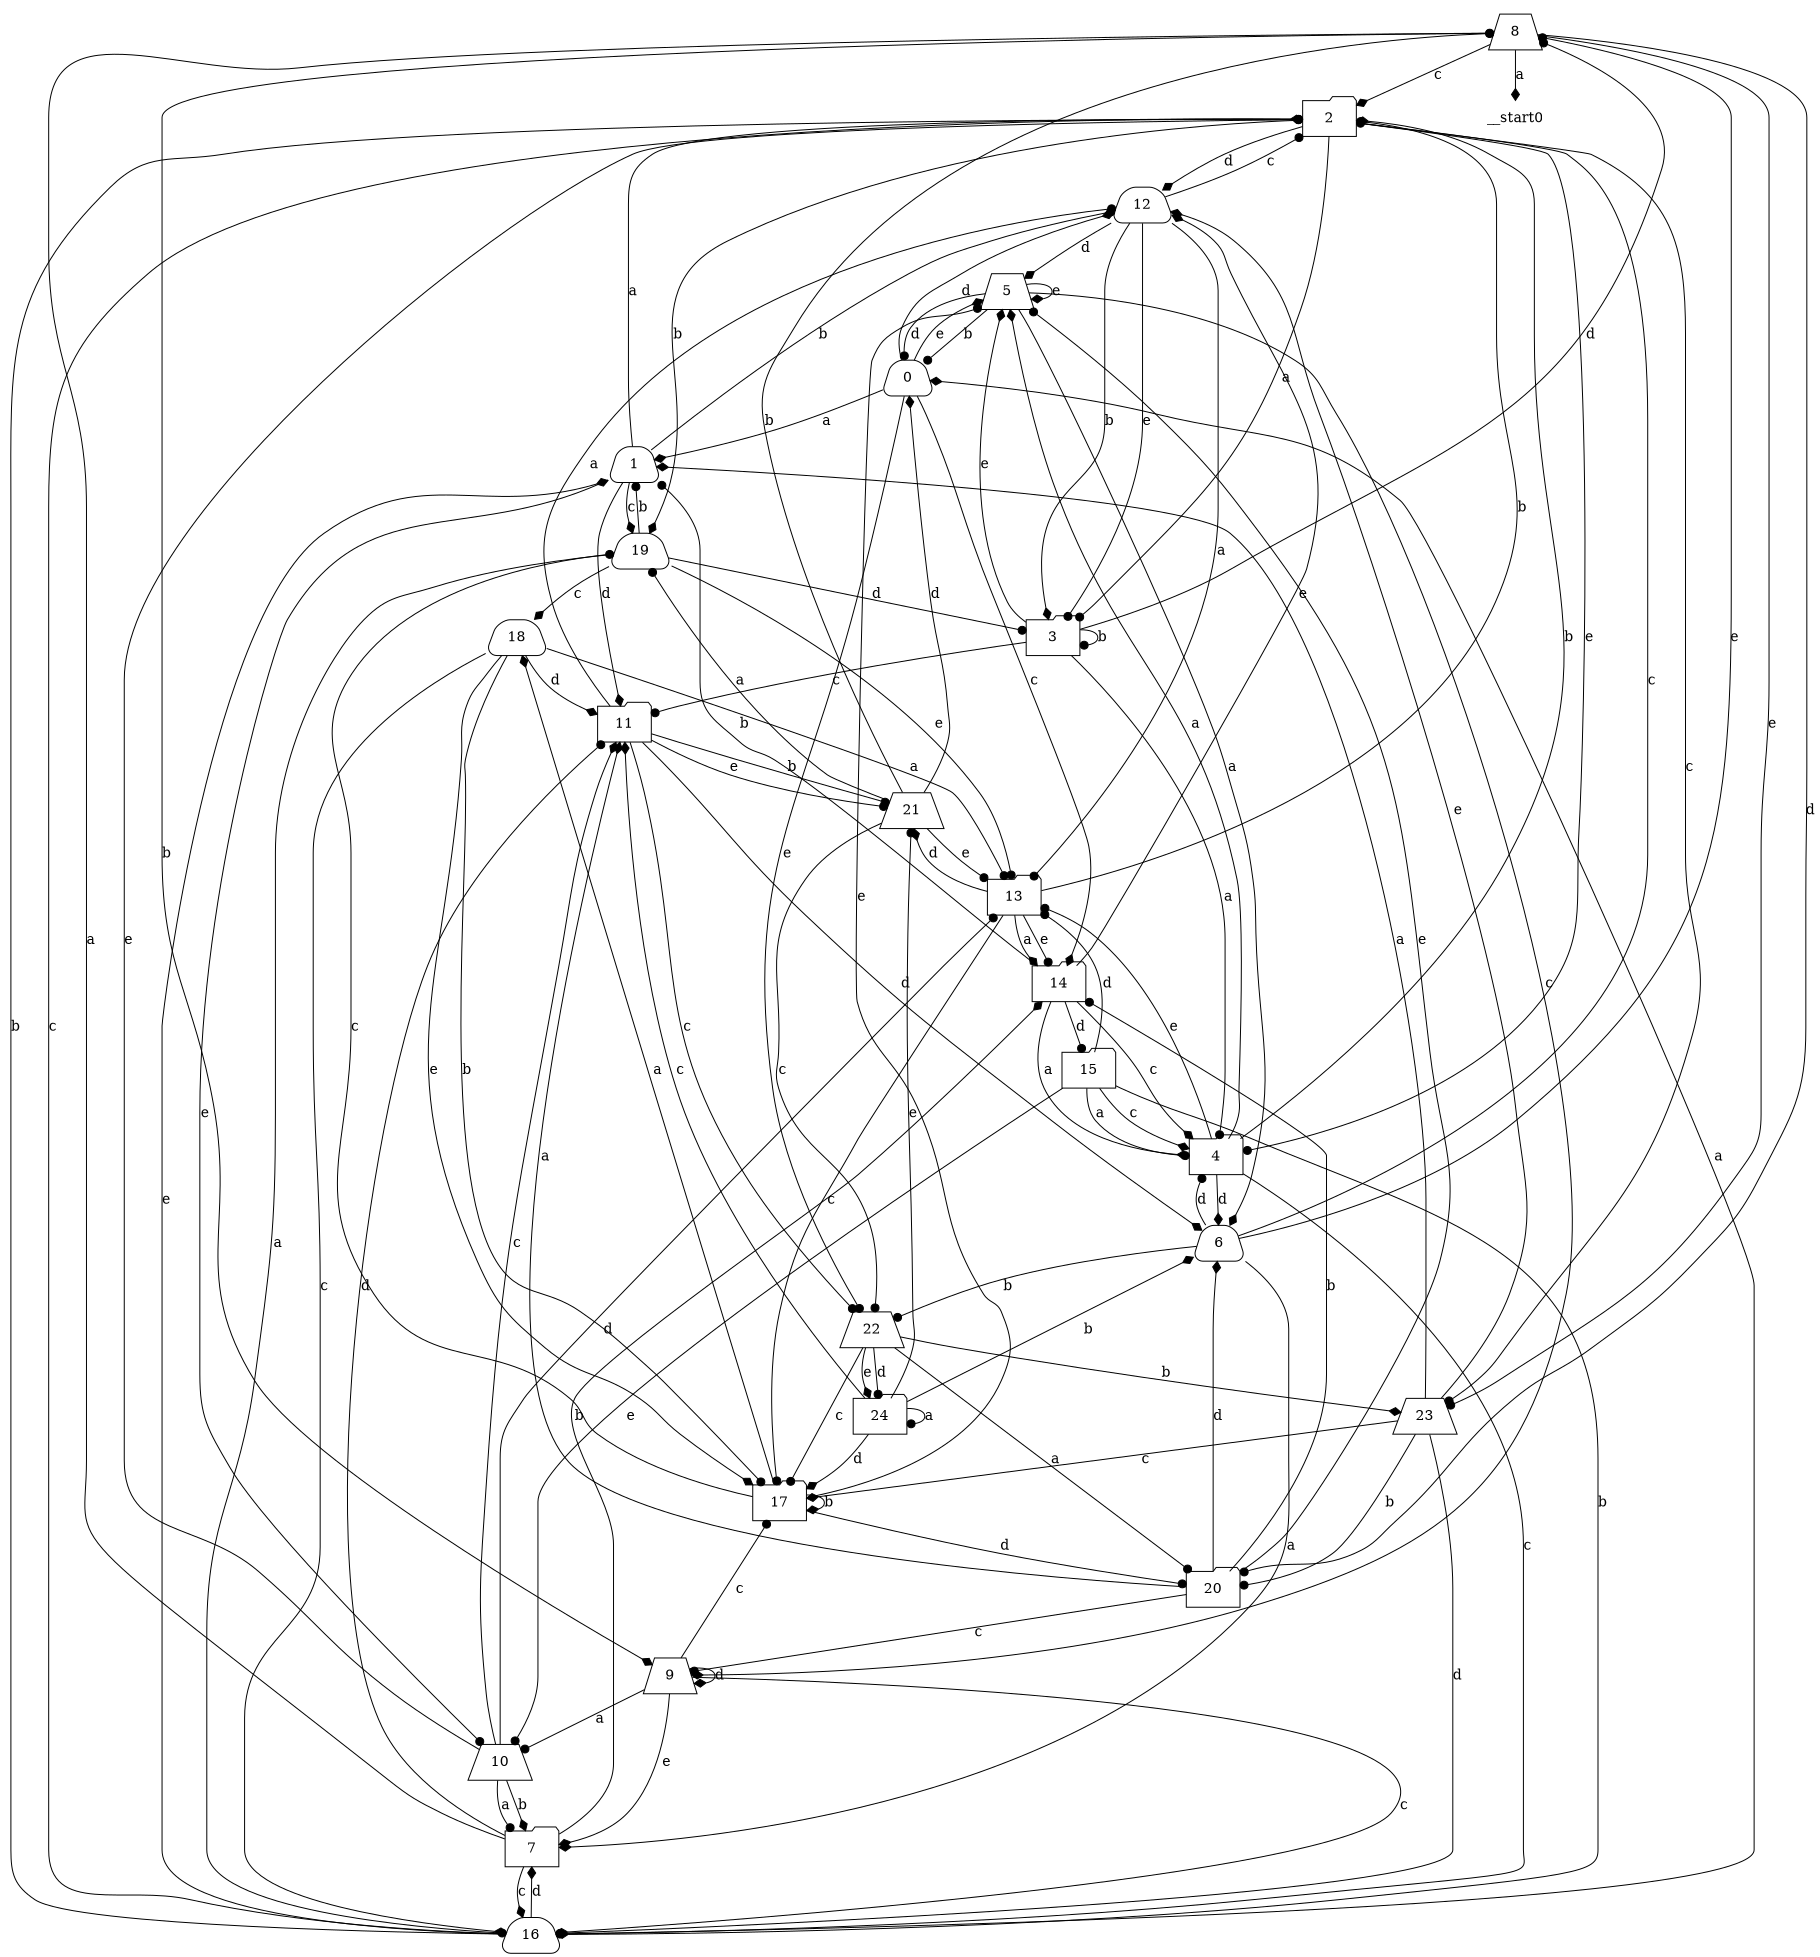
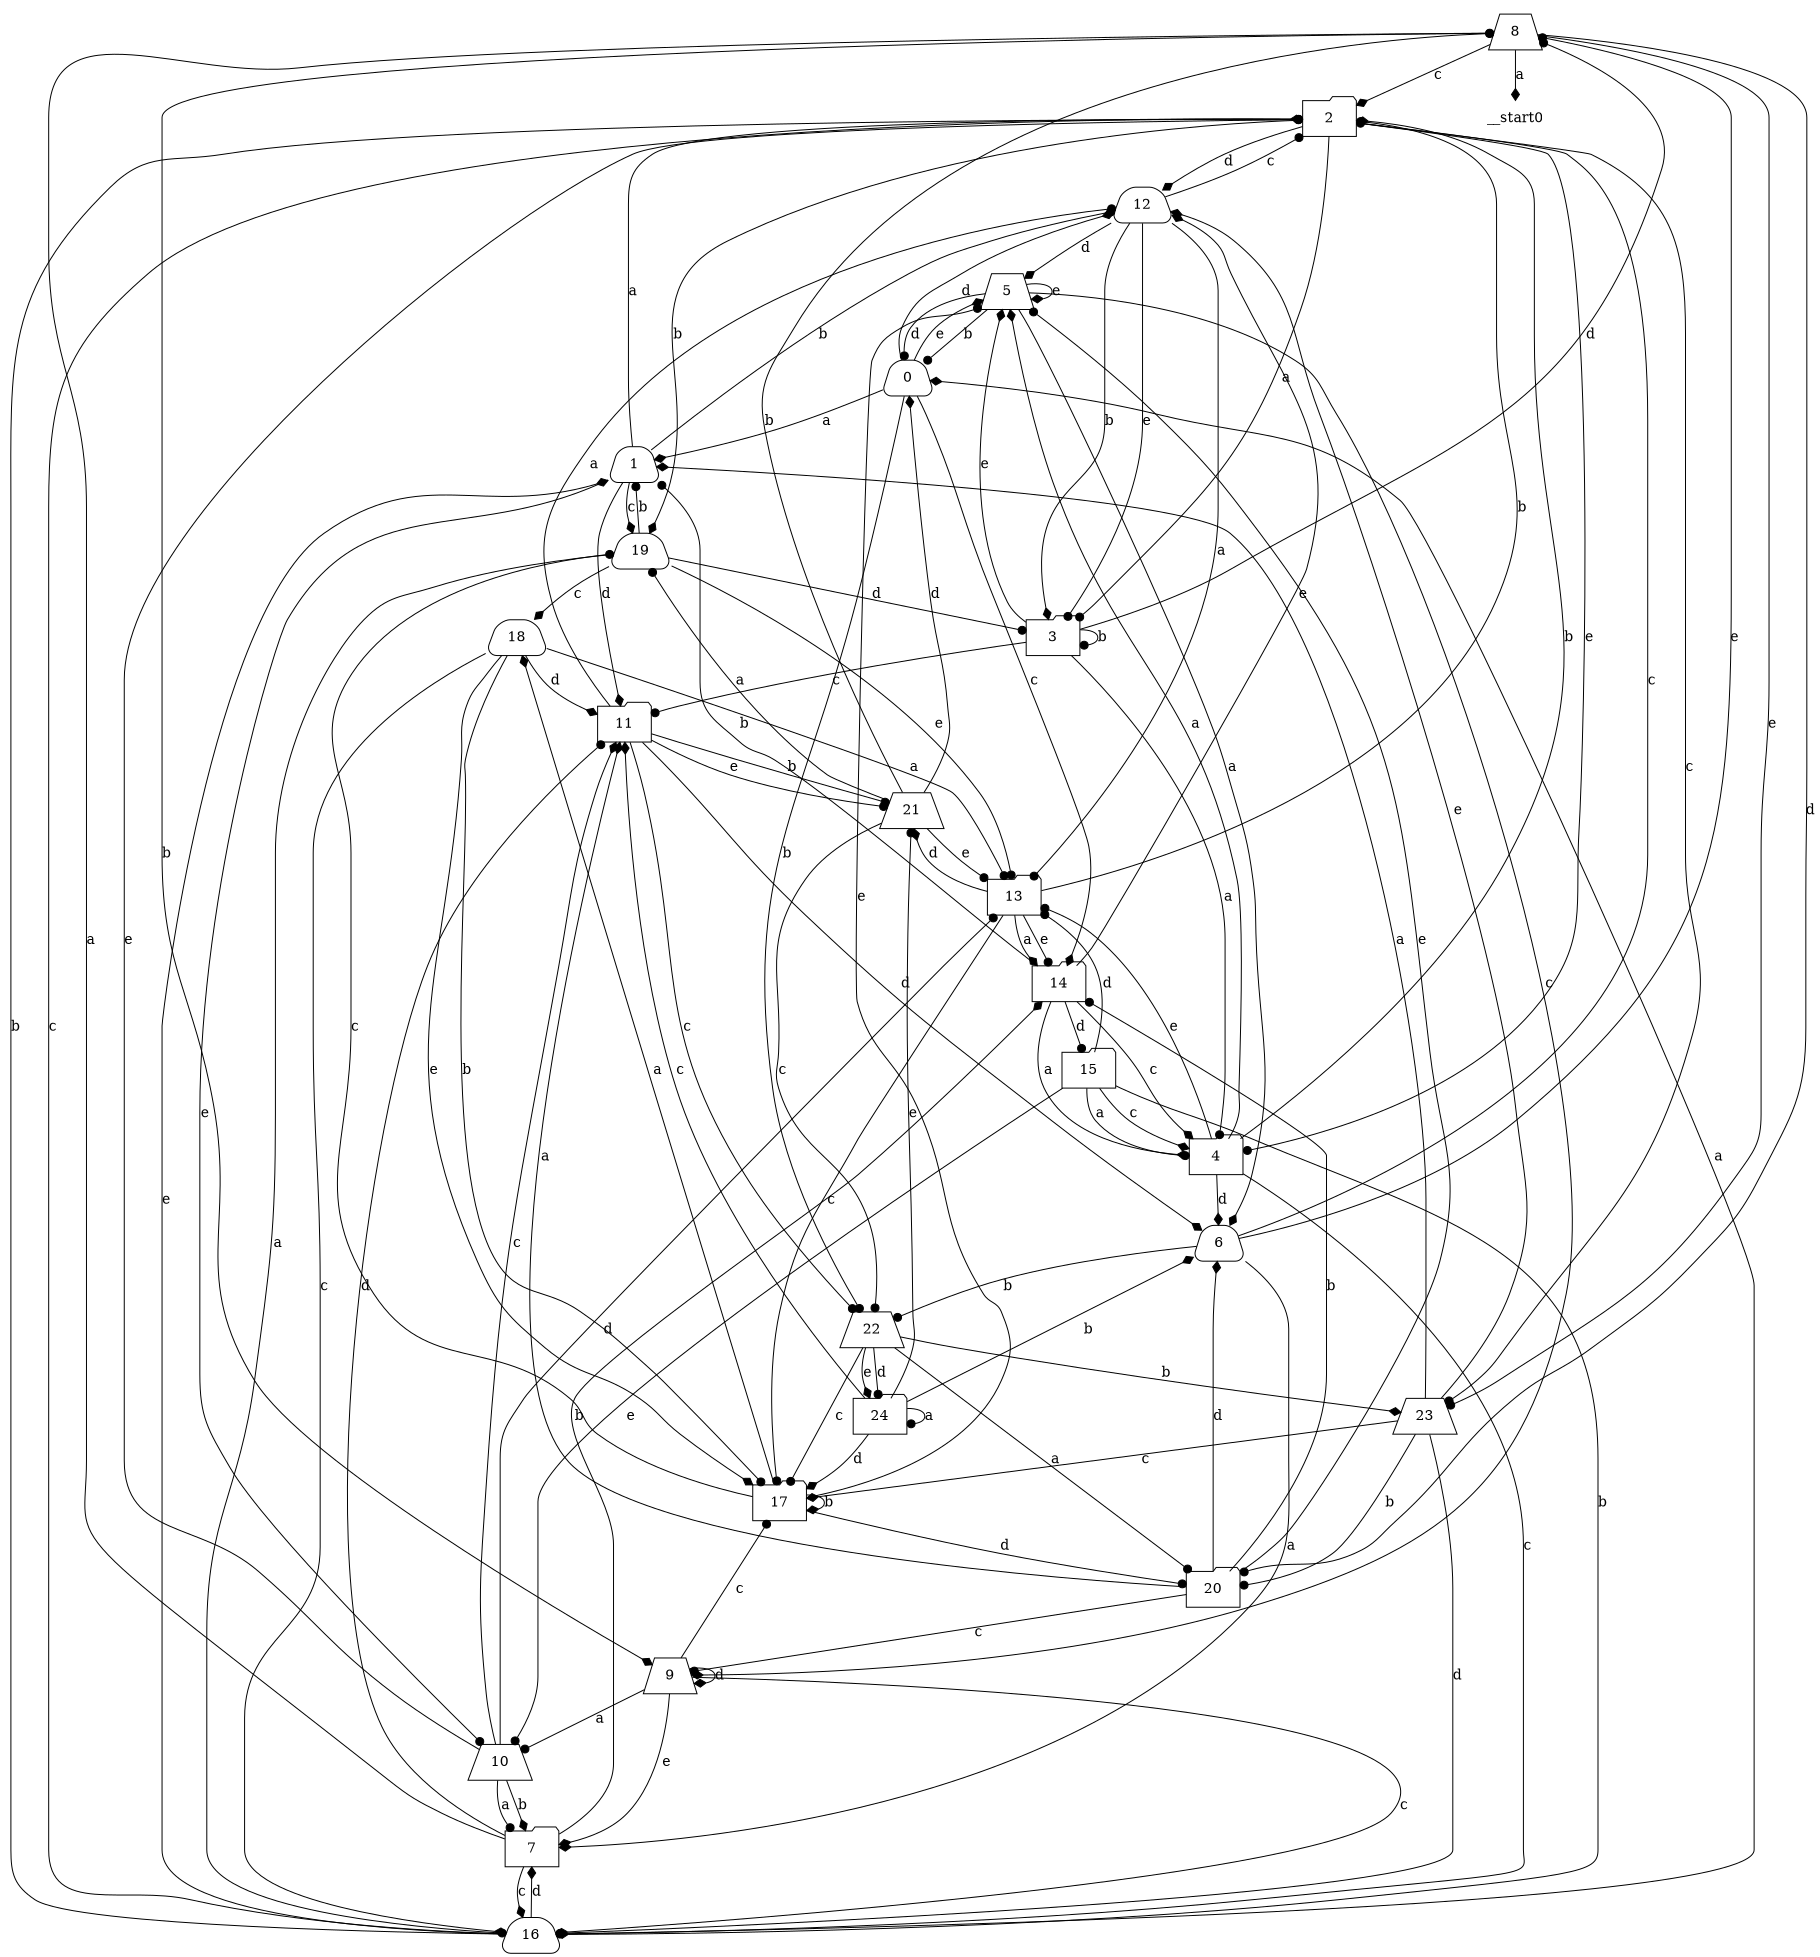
(788, 854) -> (788, 854)
(1197, 1205) -> none
